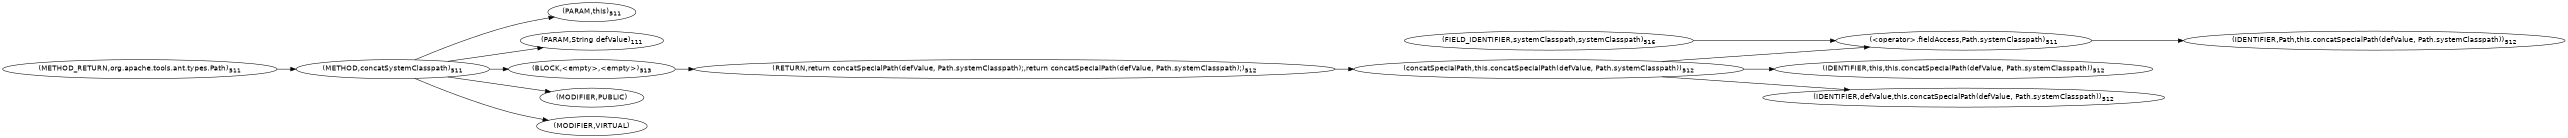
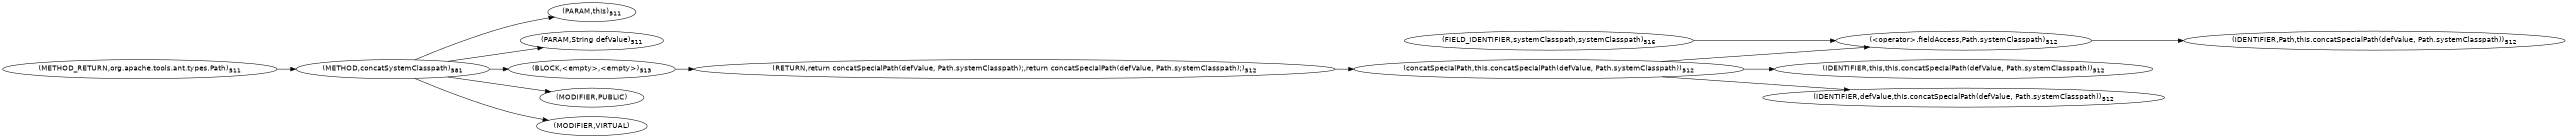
(637, 40) -> (637, 40)
(2052, 40) -> (2052, 40)
(457, 68) -> (457, 68)
